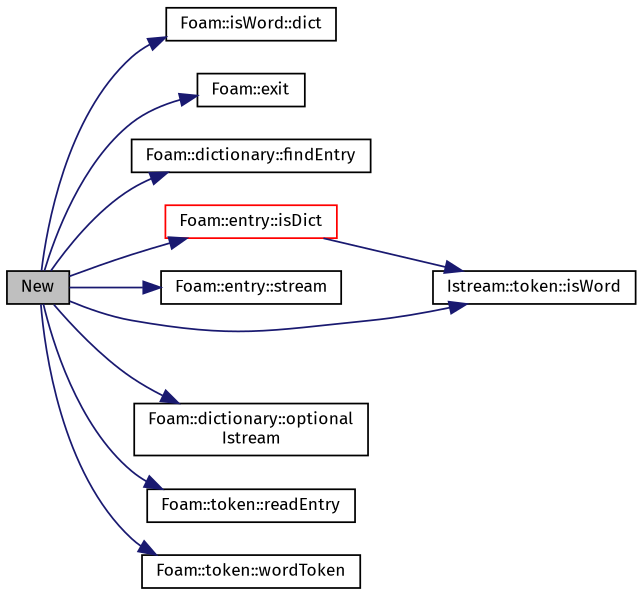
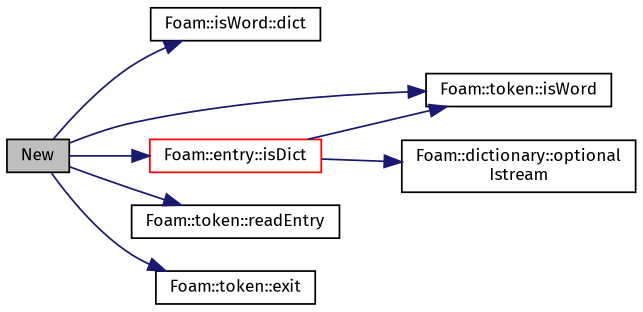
(251, 90) -> none
(251, 156) -> none
(251, 288) -> none
(534, 288) -> (519, 90)
(104, 356) -> (353, 160)
(251, 572) -> (236, 288)
